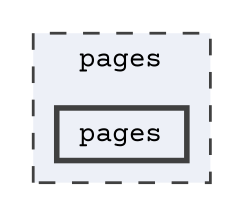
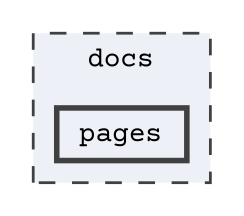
(122, 60) -> (122, 60)
